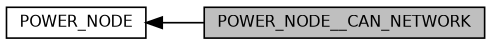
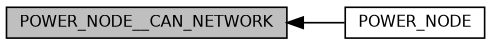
(183, 23) -> (324, 23)
